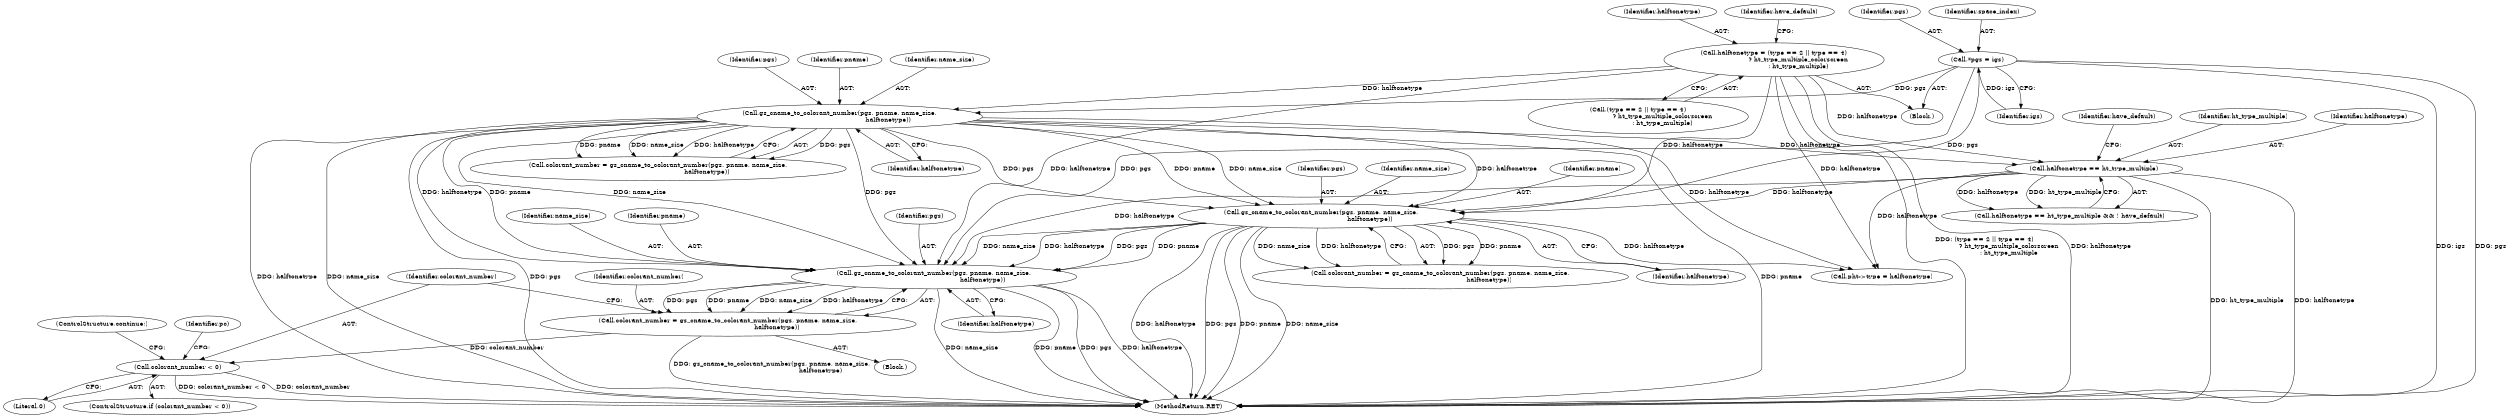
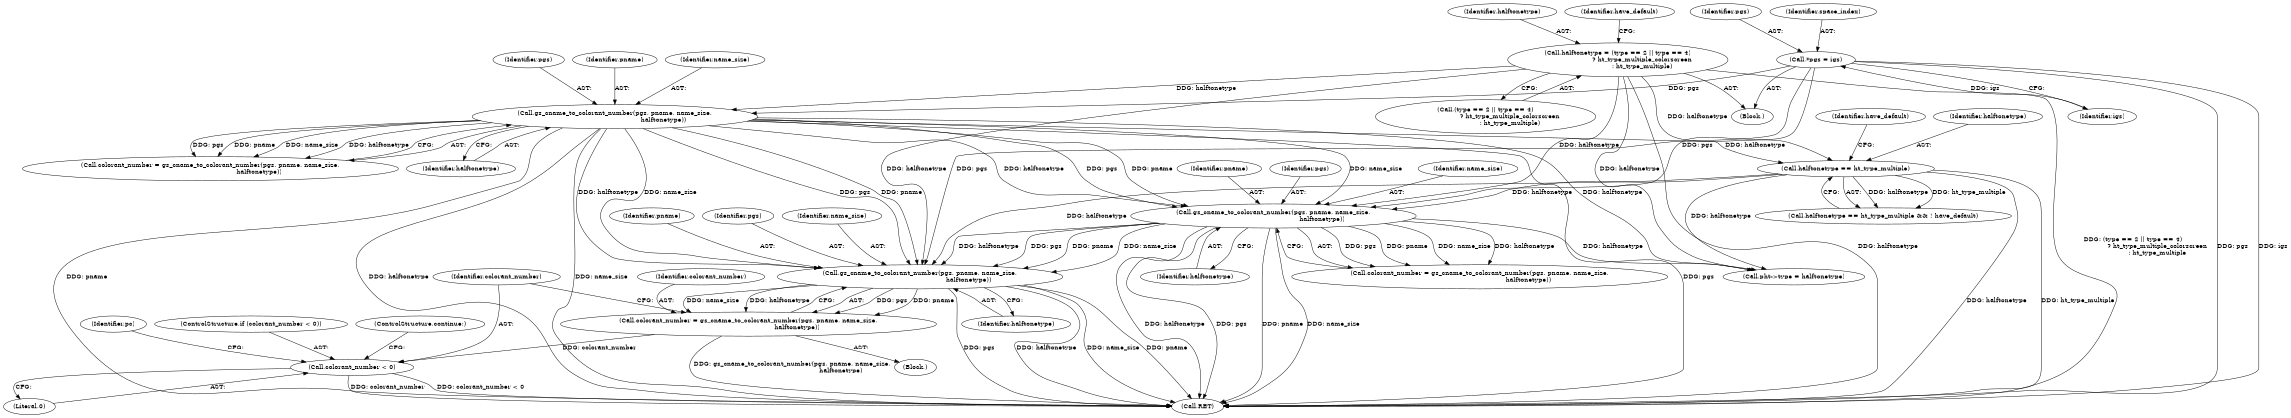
(2243, 117) -> none
(151, 383) -> (300, 345)
(1189, 407) -> (1198, 407)
